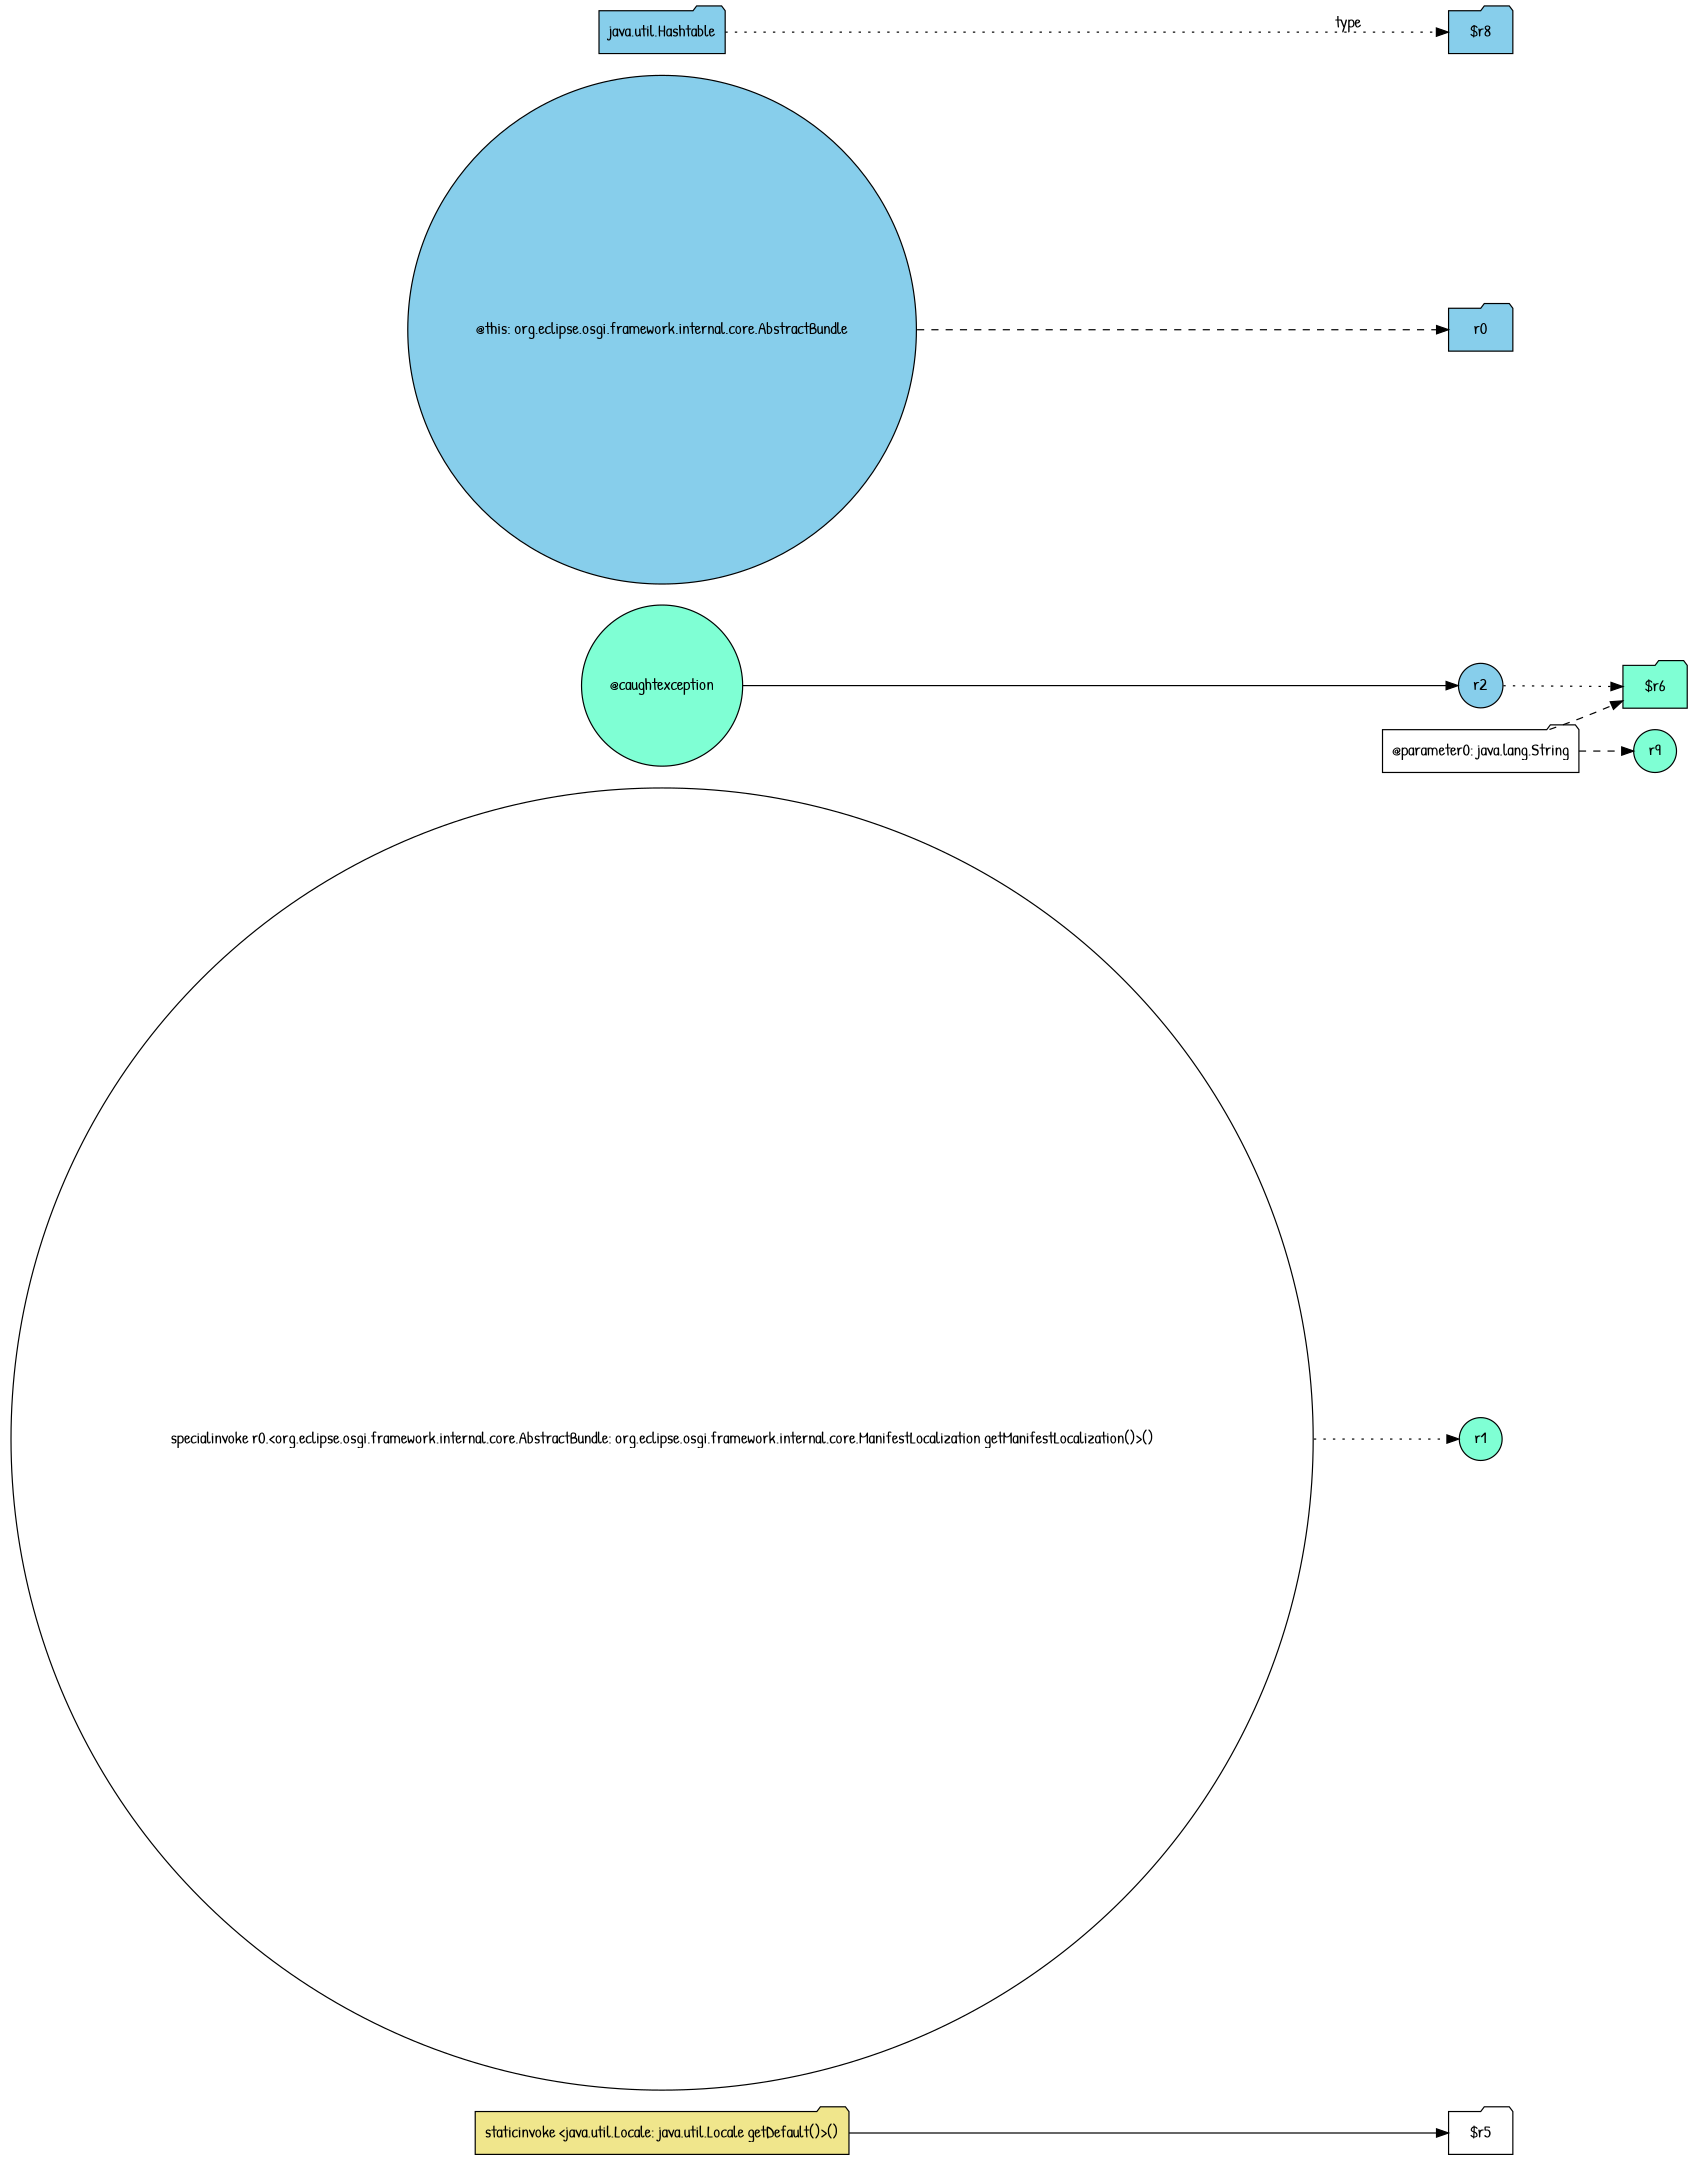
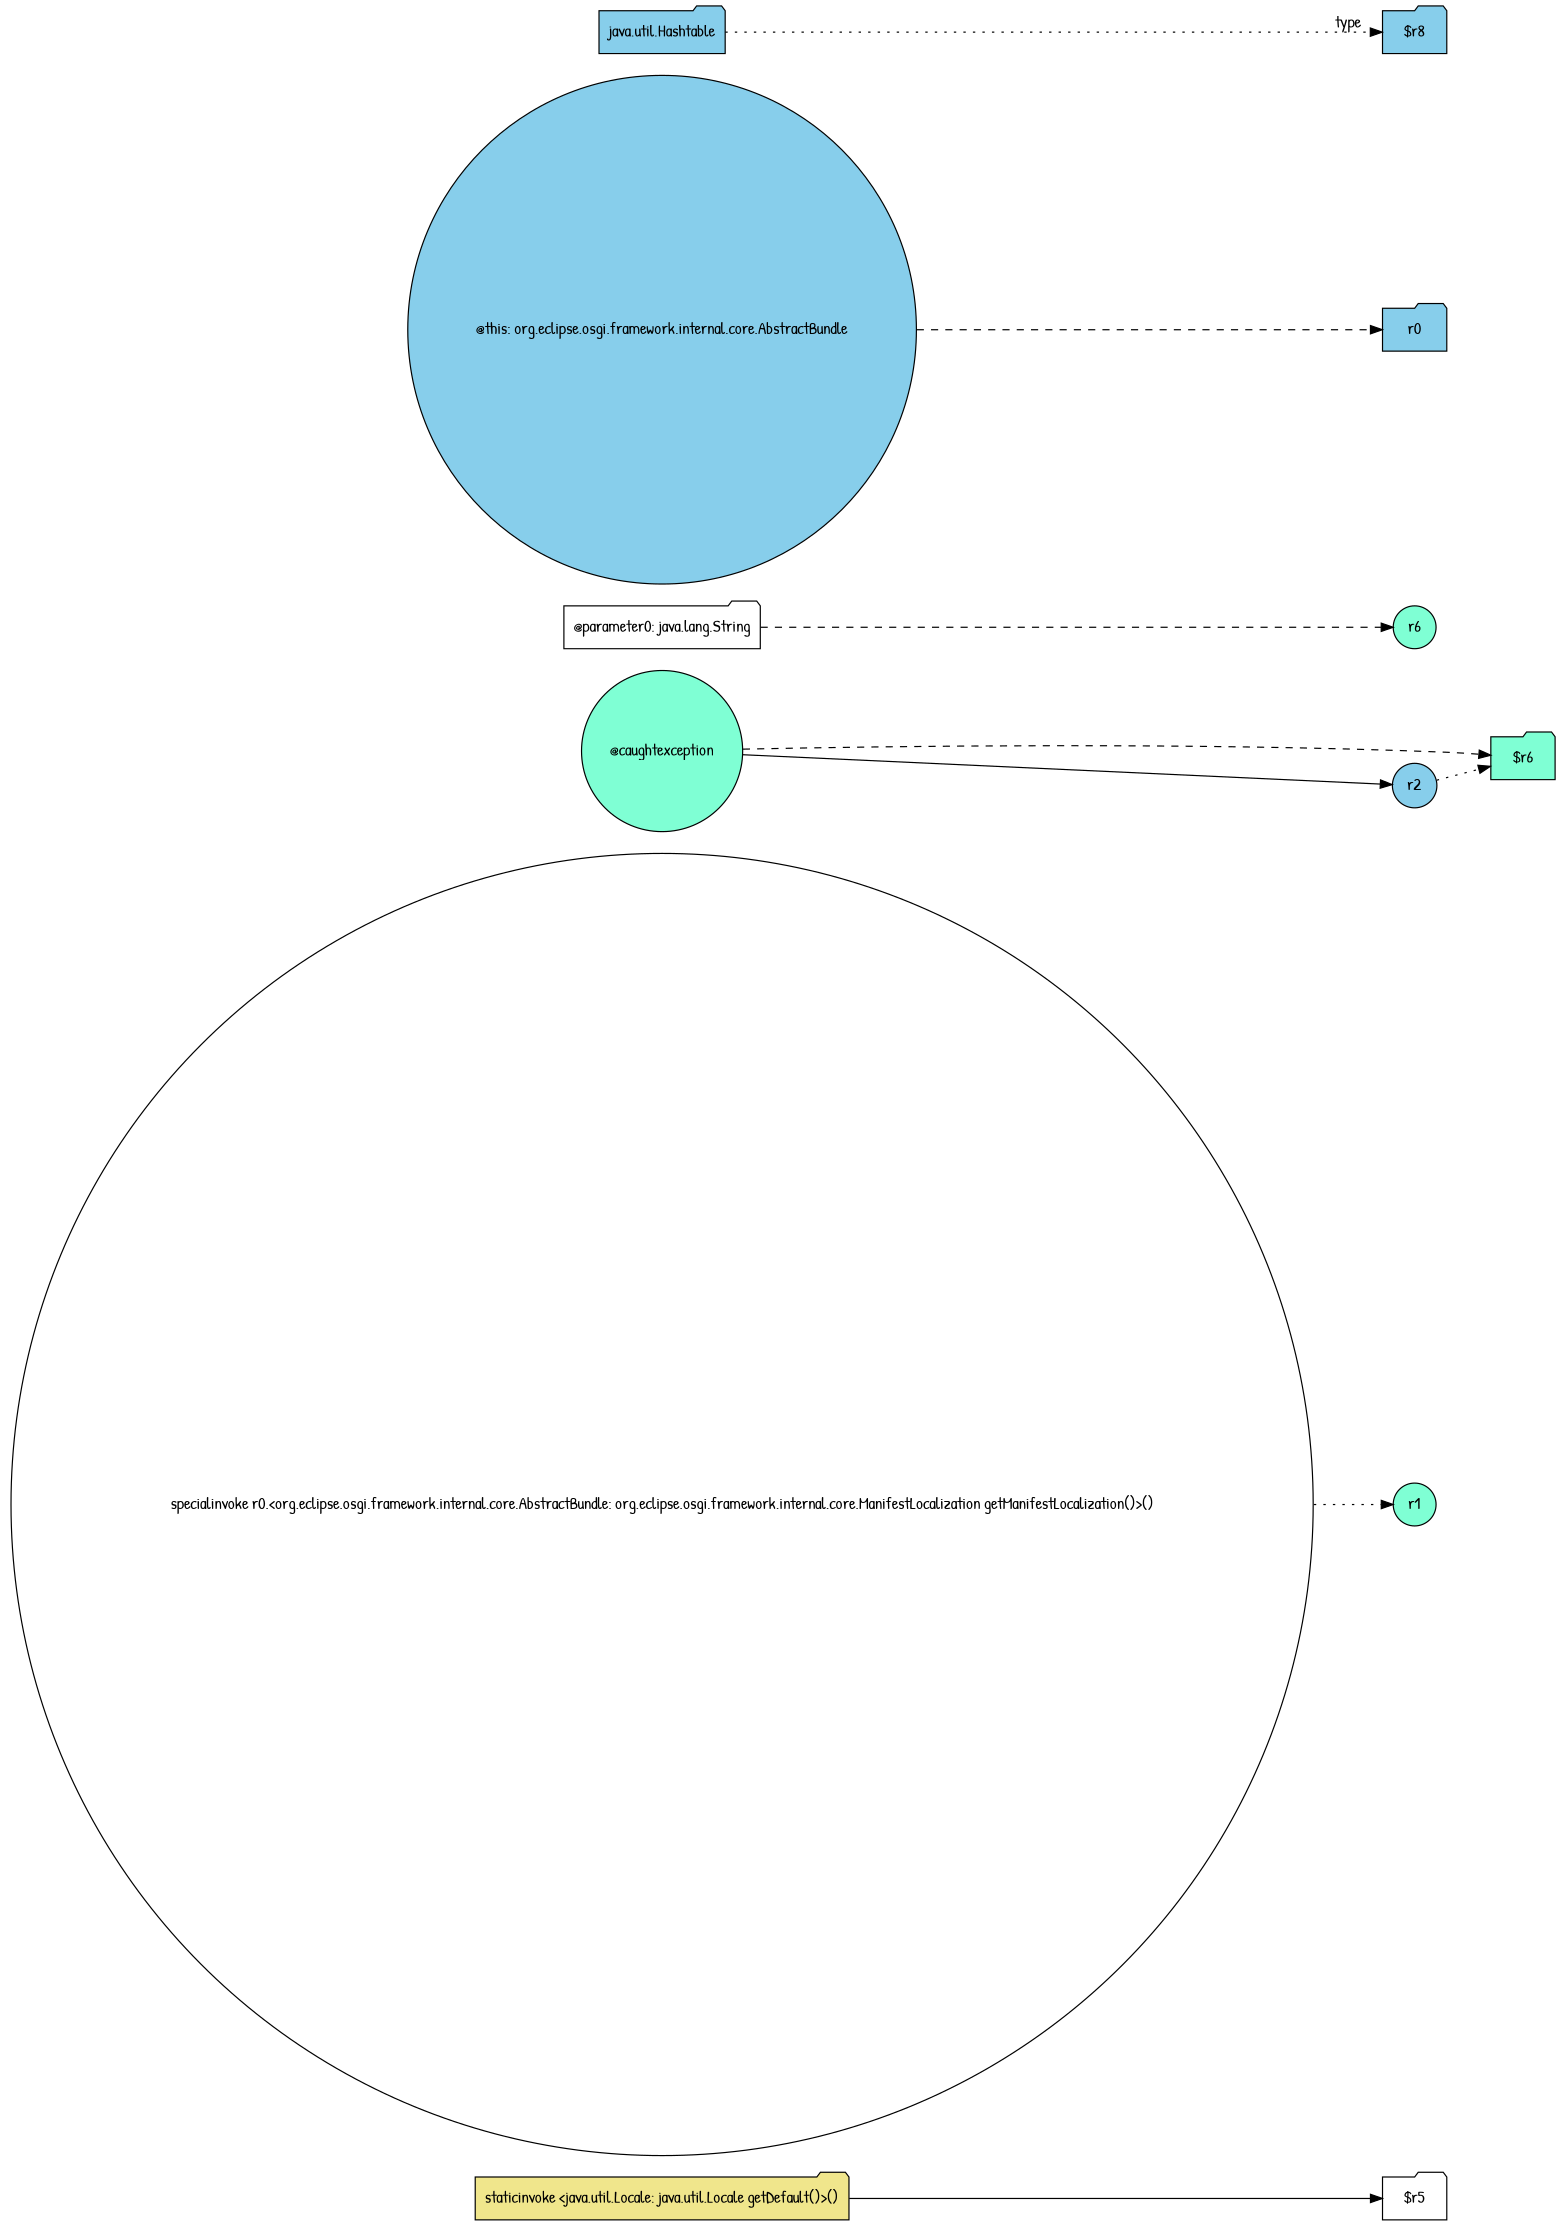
(1581, 718) -> (1111, 746)
(1655, 751) -> (1415, 627)
